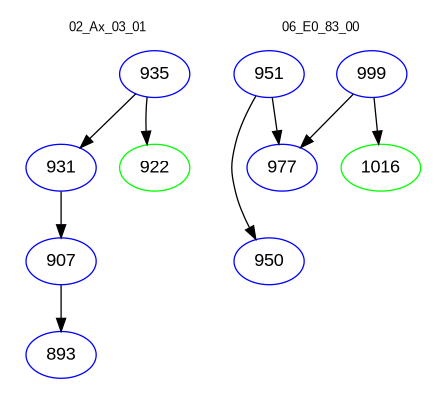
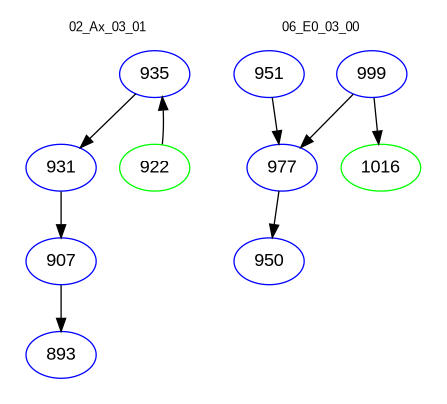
(321, 28) -> (321, 28)
(146, 114) -> (163, 127)
(232, 161) -> (277, 208)
